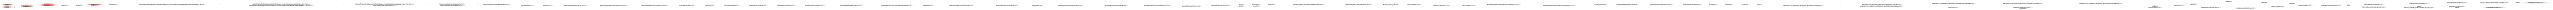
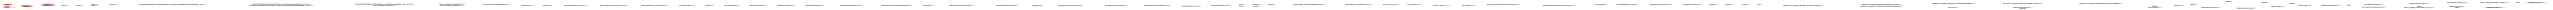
(95, 4) -> (95, 4)
